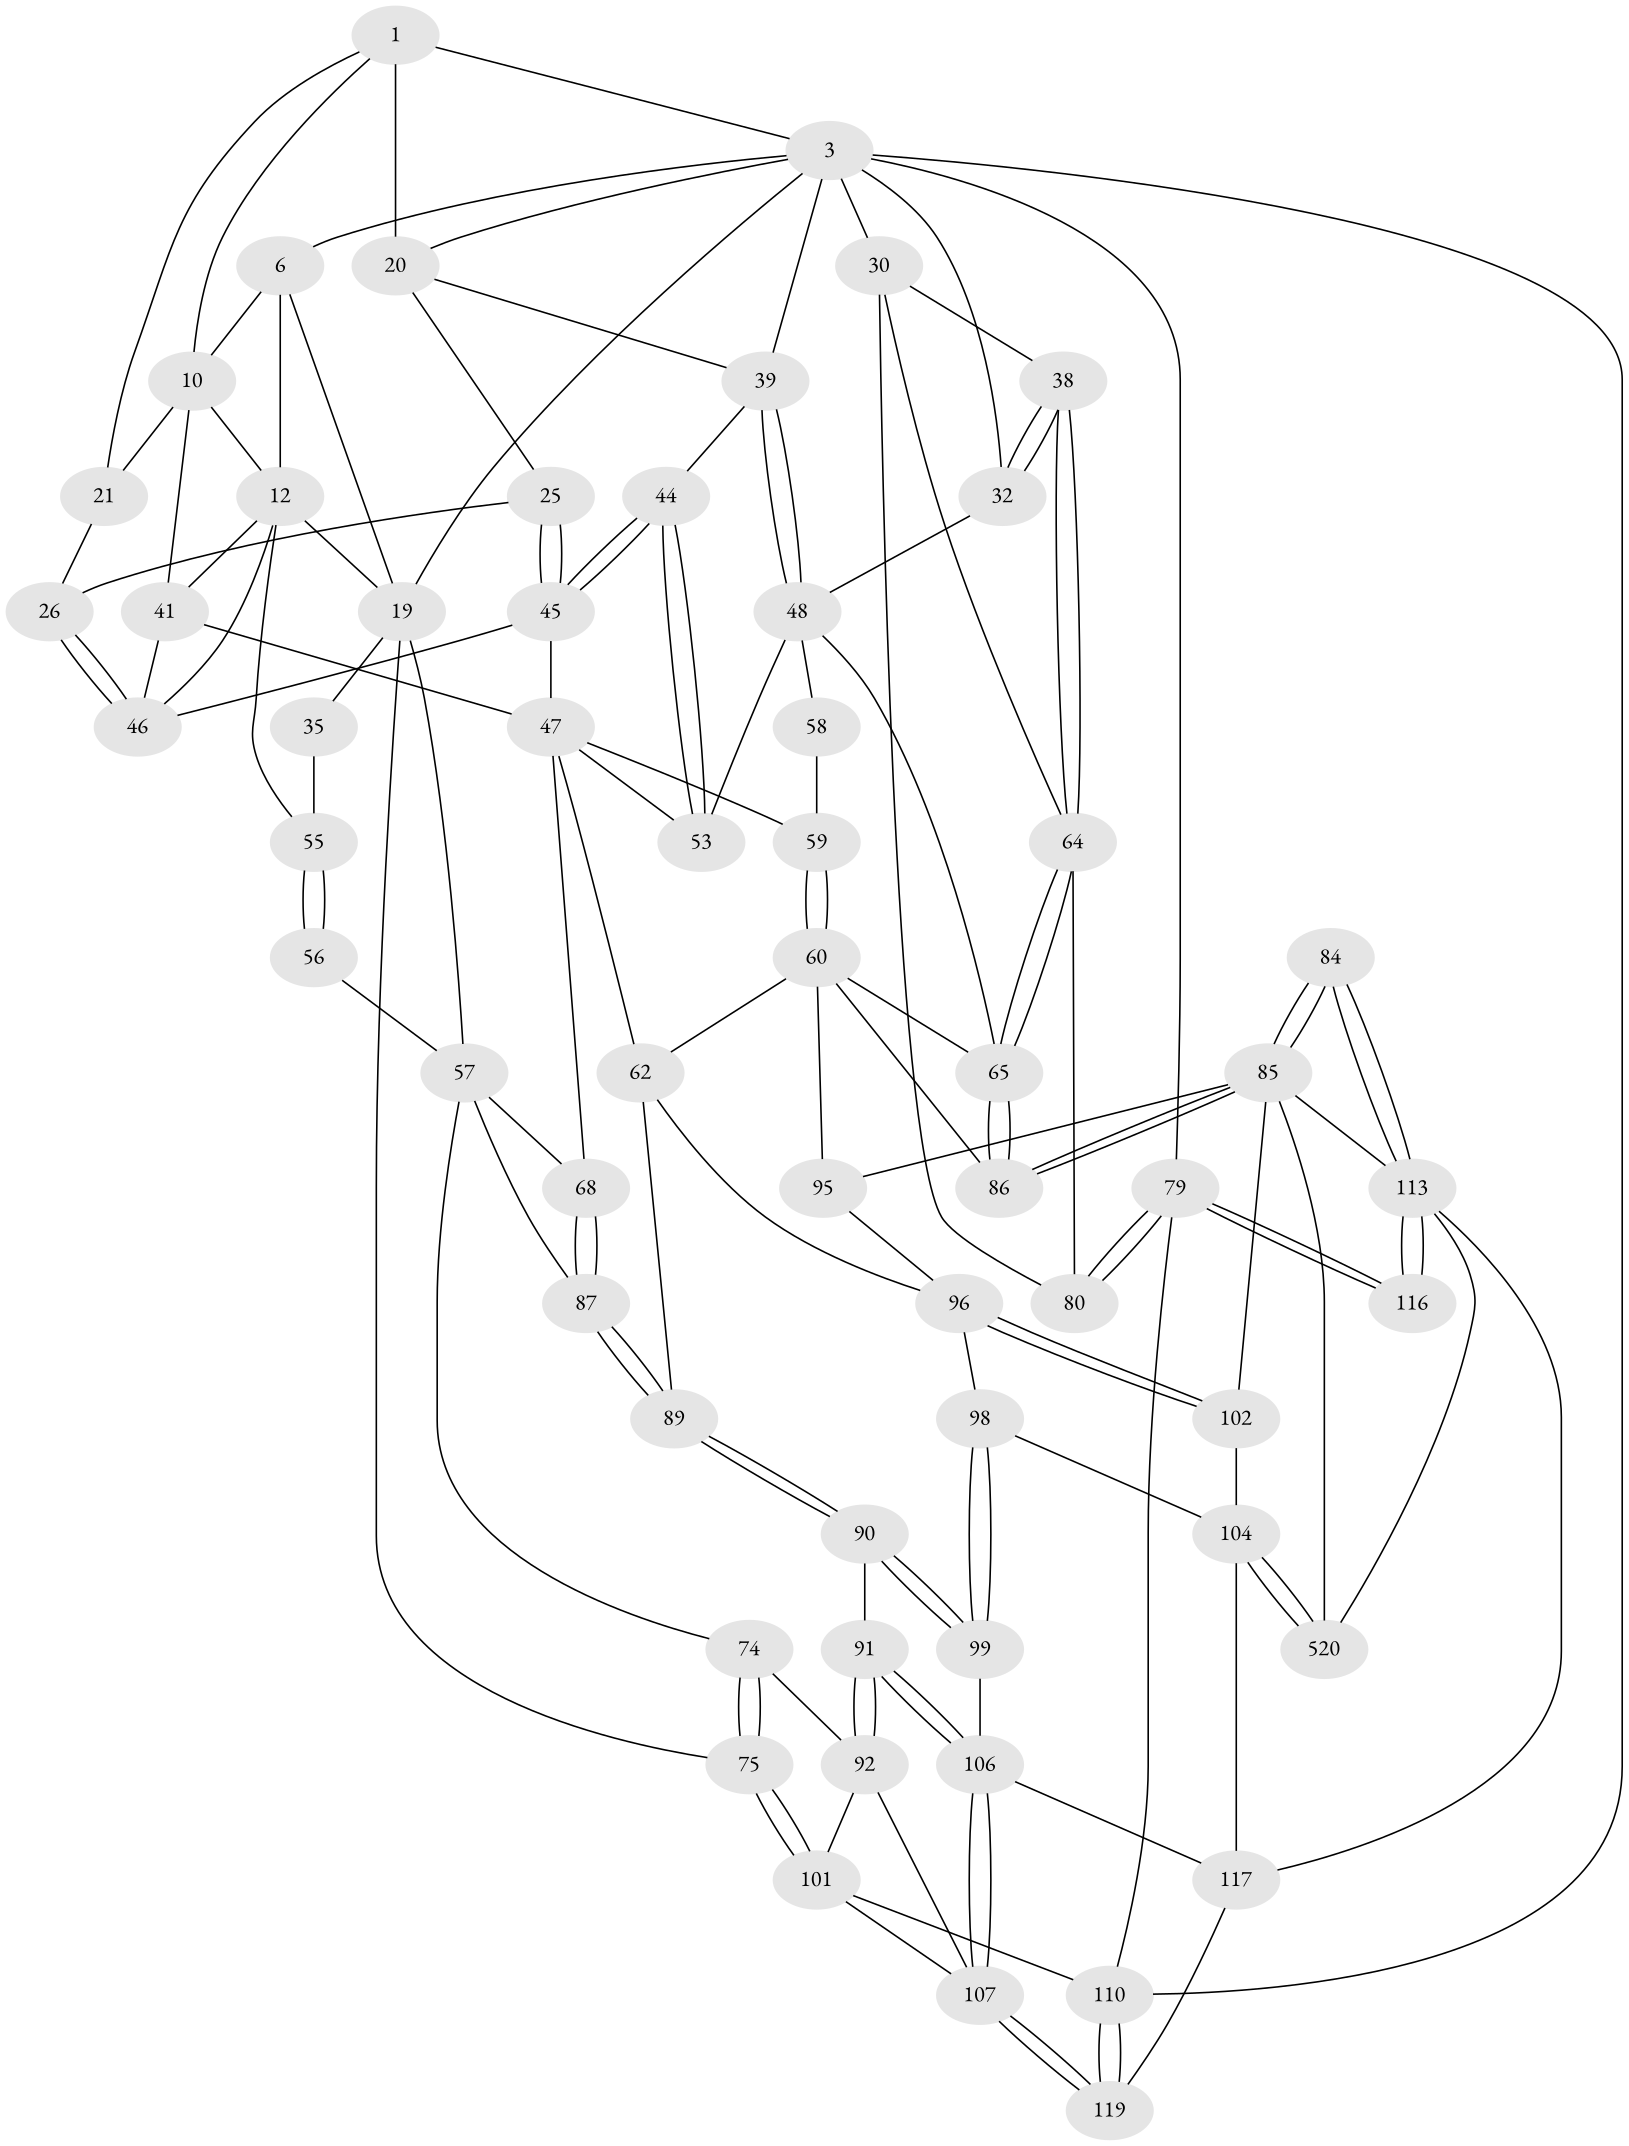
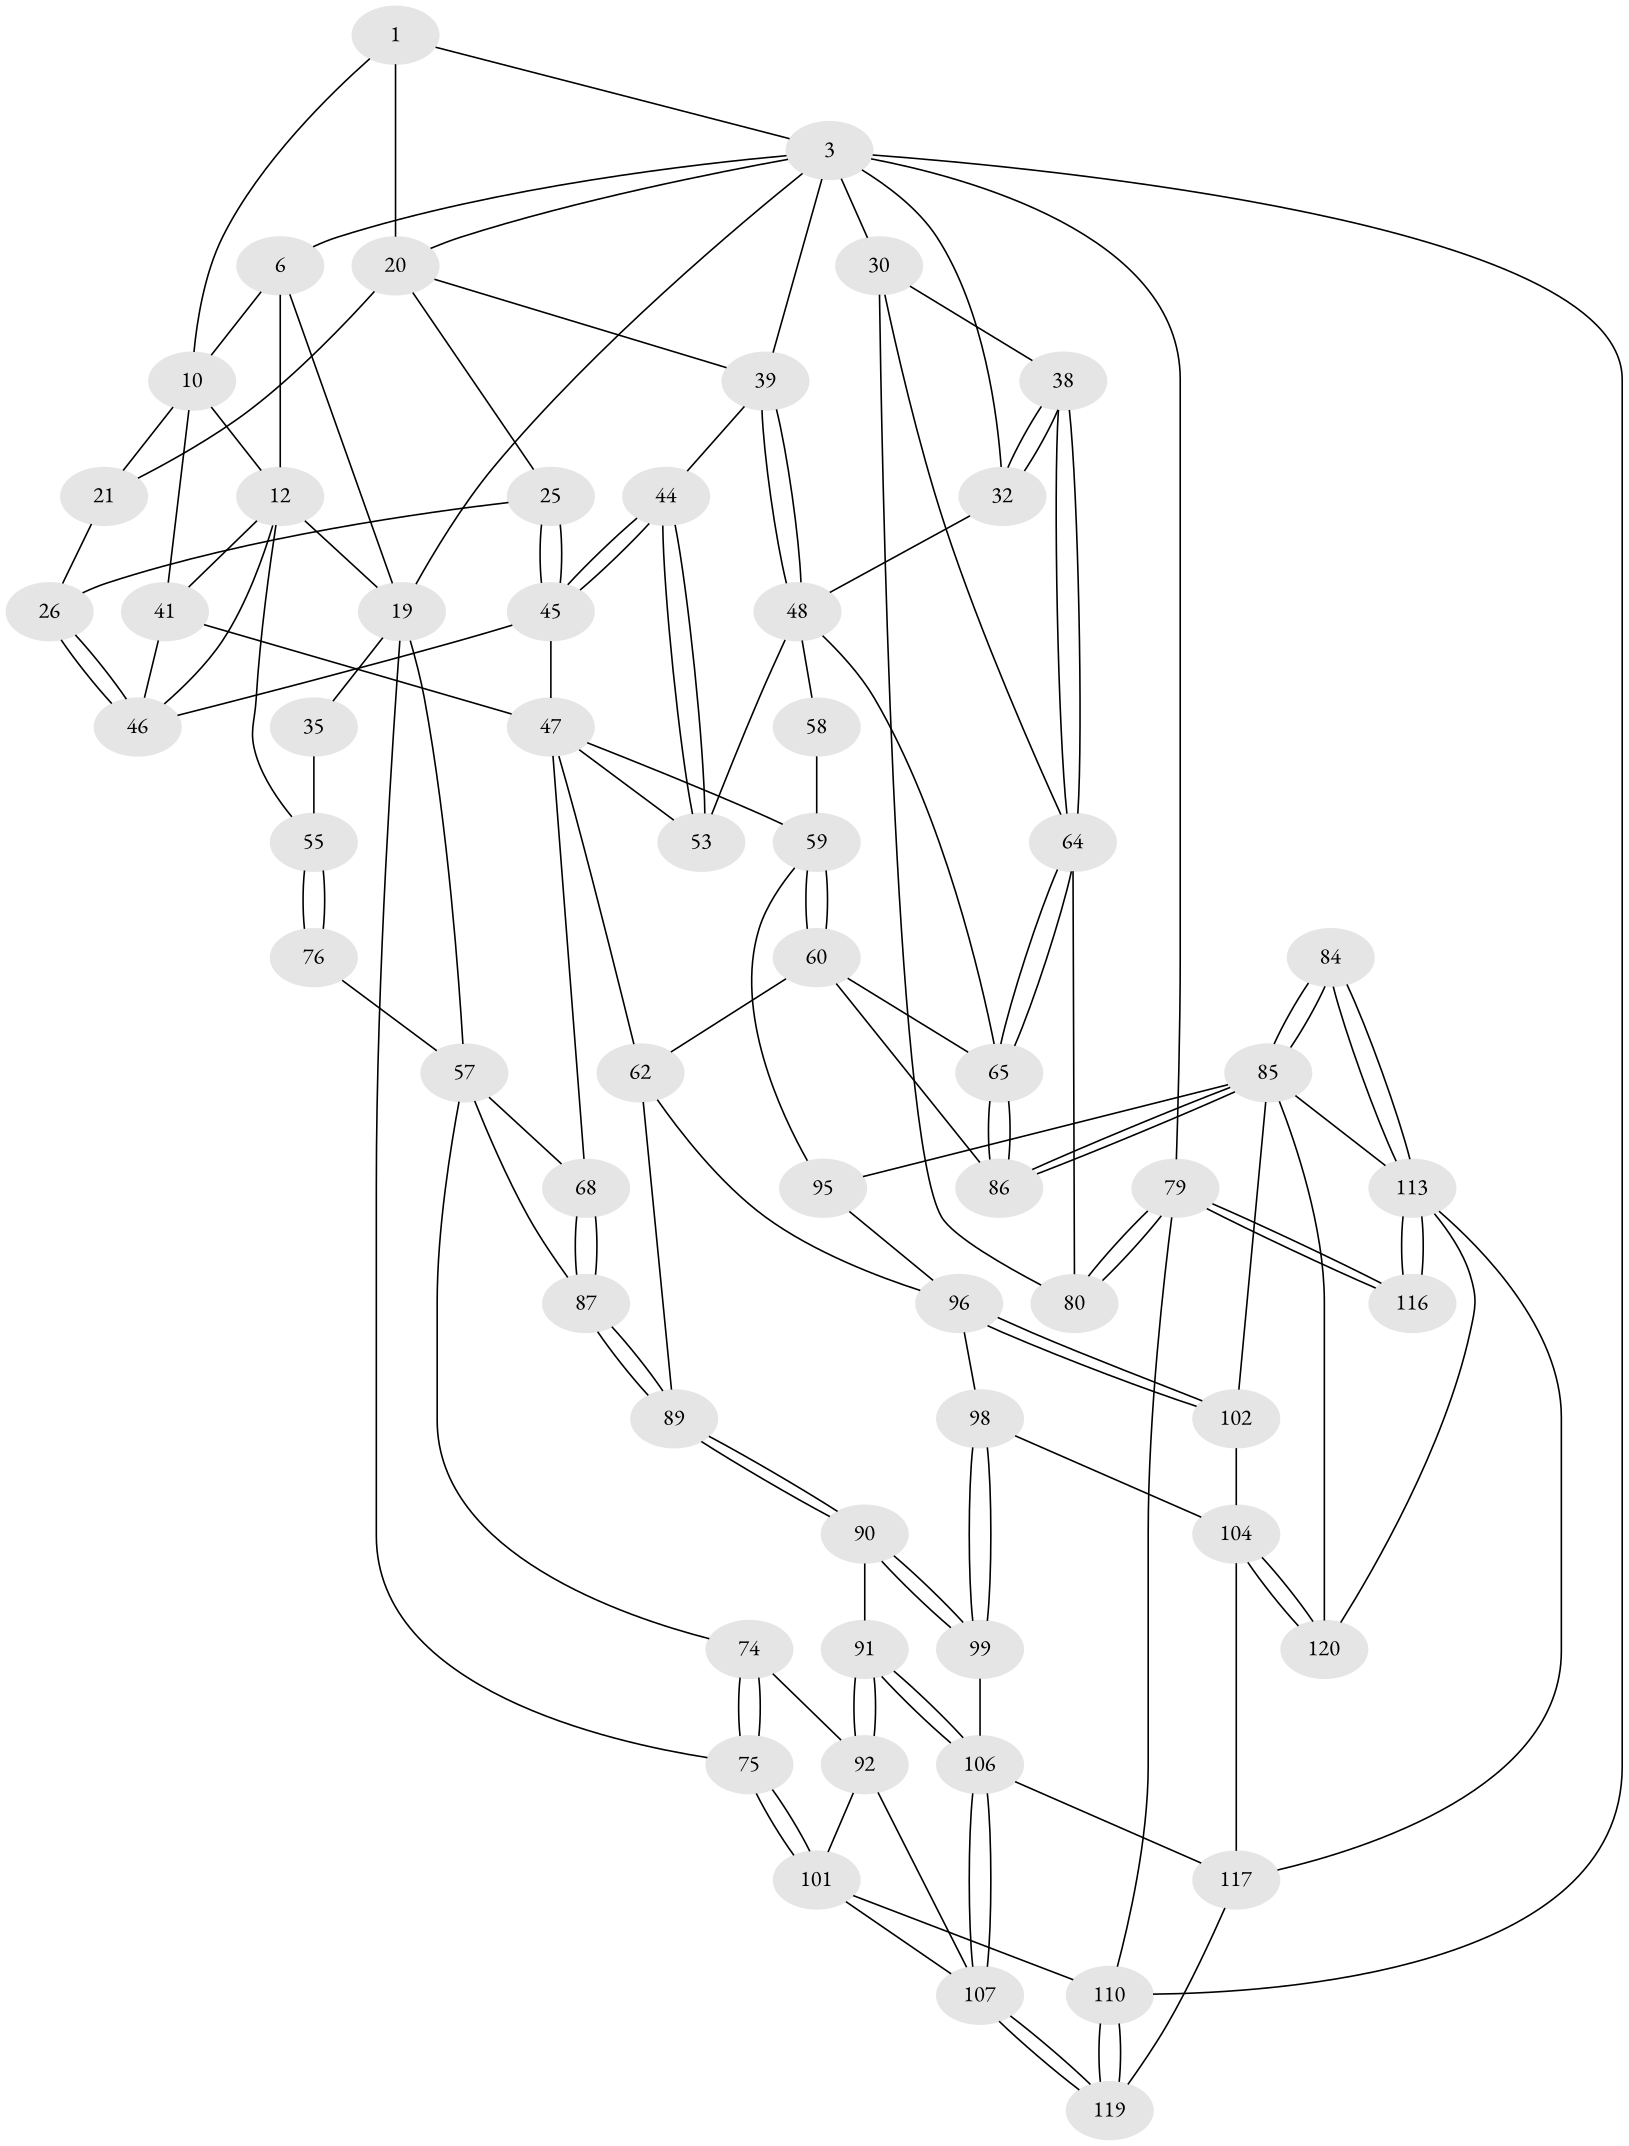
(181, 225) -> (266, 397)
(314, 958) -> (314, 958)
(820, 1073) -> (755, 1014)
(1324, 1649) -> (1324, 1649)
